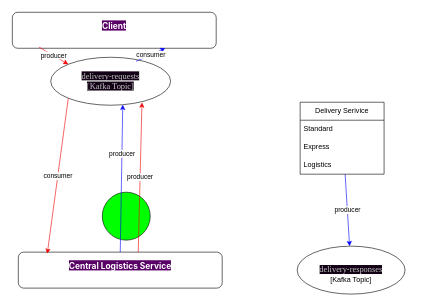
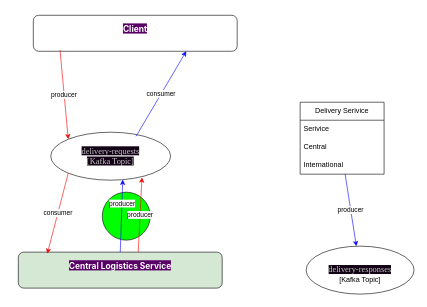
(114, 30) -> (135, 33)
(111, 81) -> (111, 156)
(320, 129) -> (318, 129)
(318, 147) -> (317, 147)
(320, 165) -> (328, 165)
(120, 270) -> (120, 270)
(351, 270) -> (360, 270)
